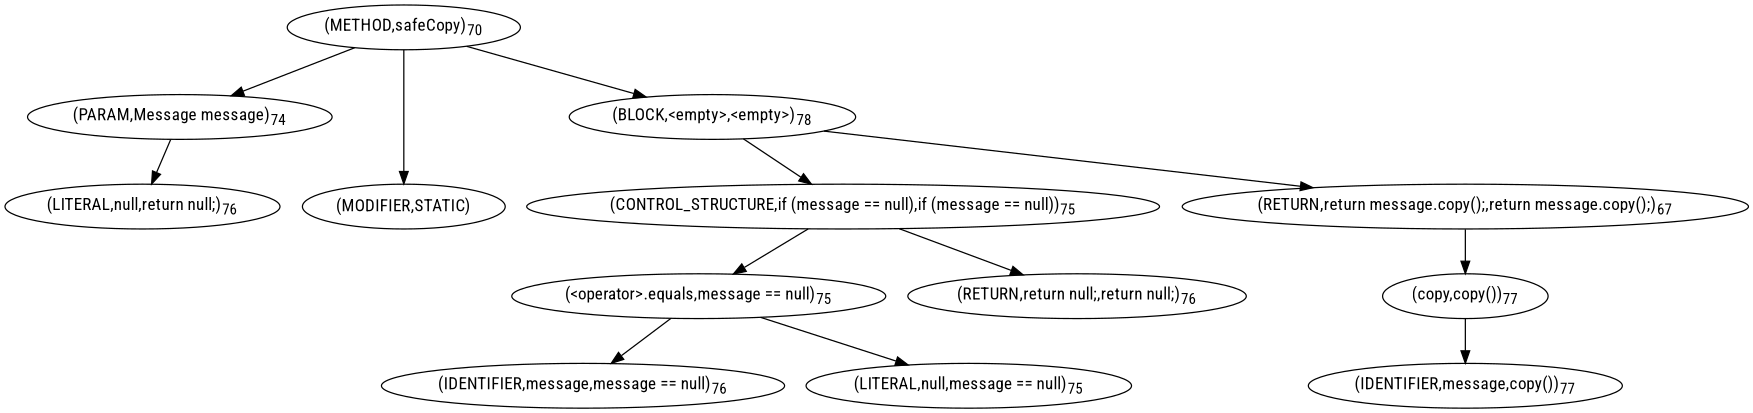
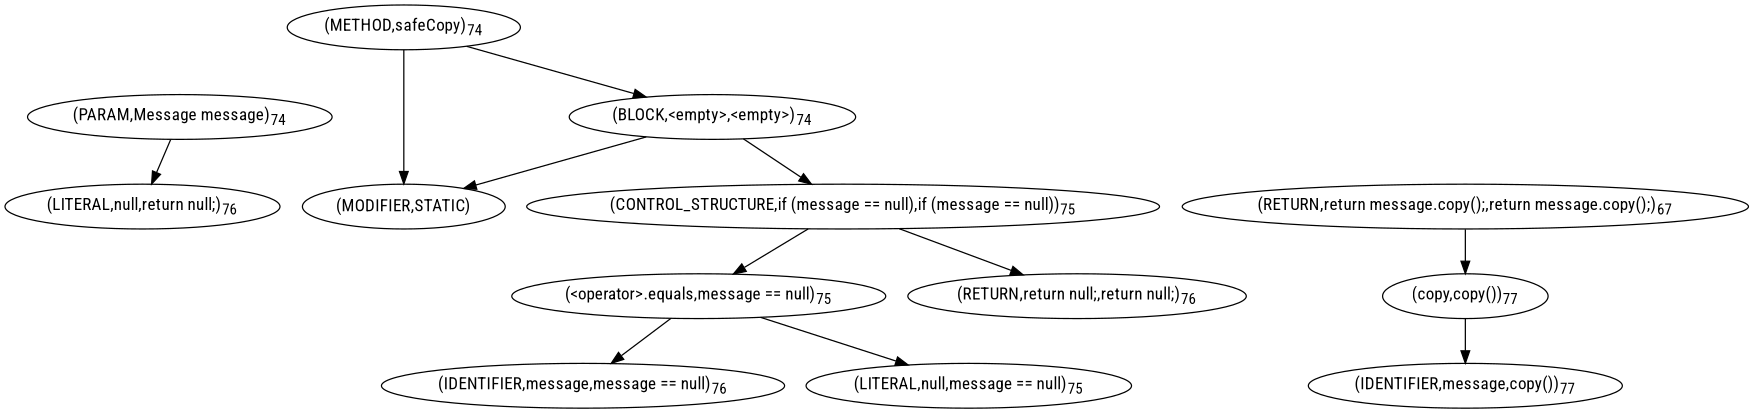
(475, 26) -> (475, 26)
(299, 69) -> none
(805, 115) -> (805, 115)
(1062, 159) -> (561, 161)
